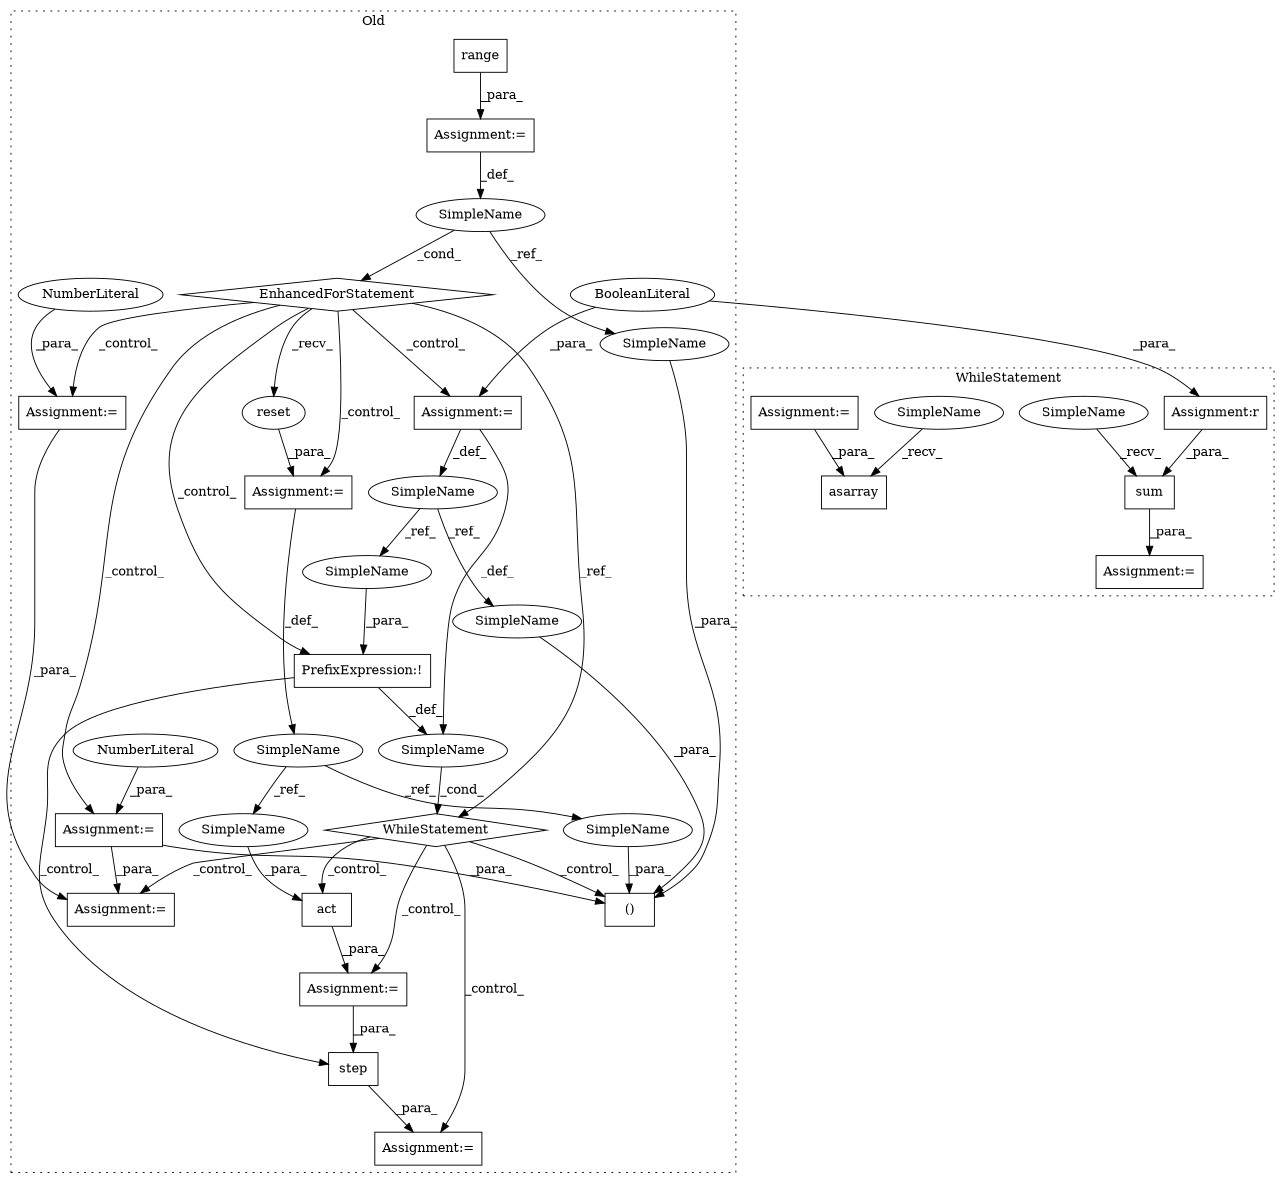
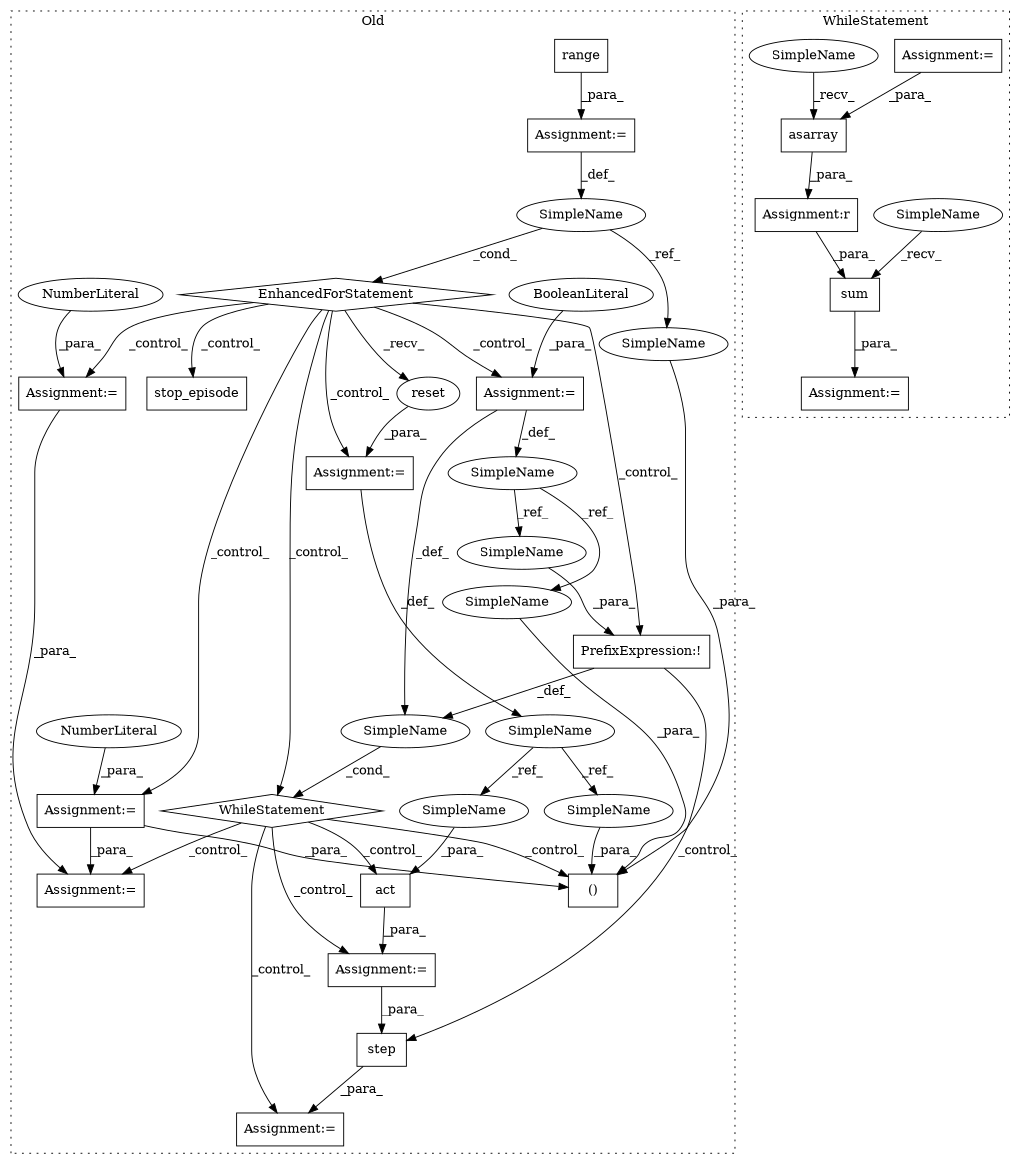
(955, 327) -> (810, 171)
none -> (197, 394)
(596, 572) -> (319, 553)
